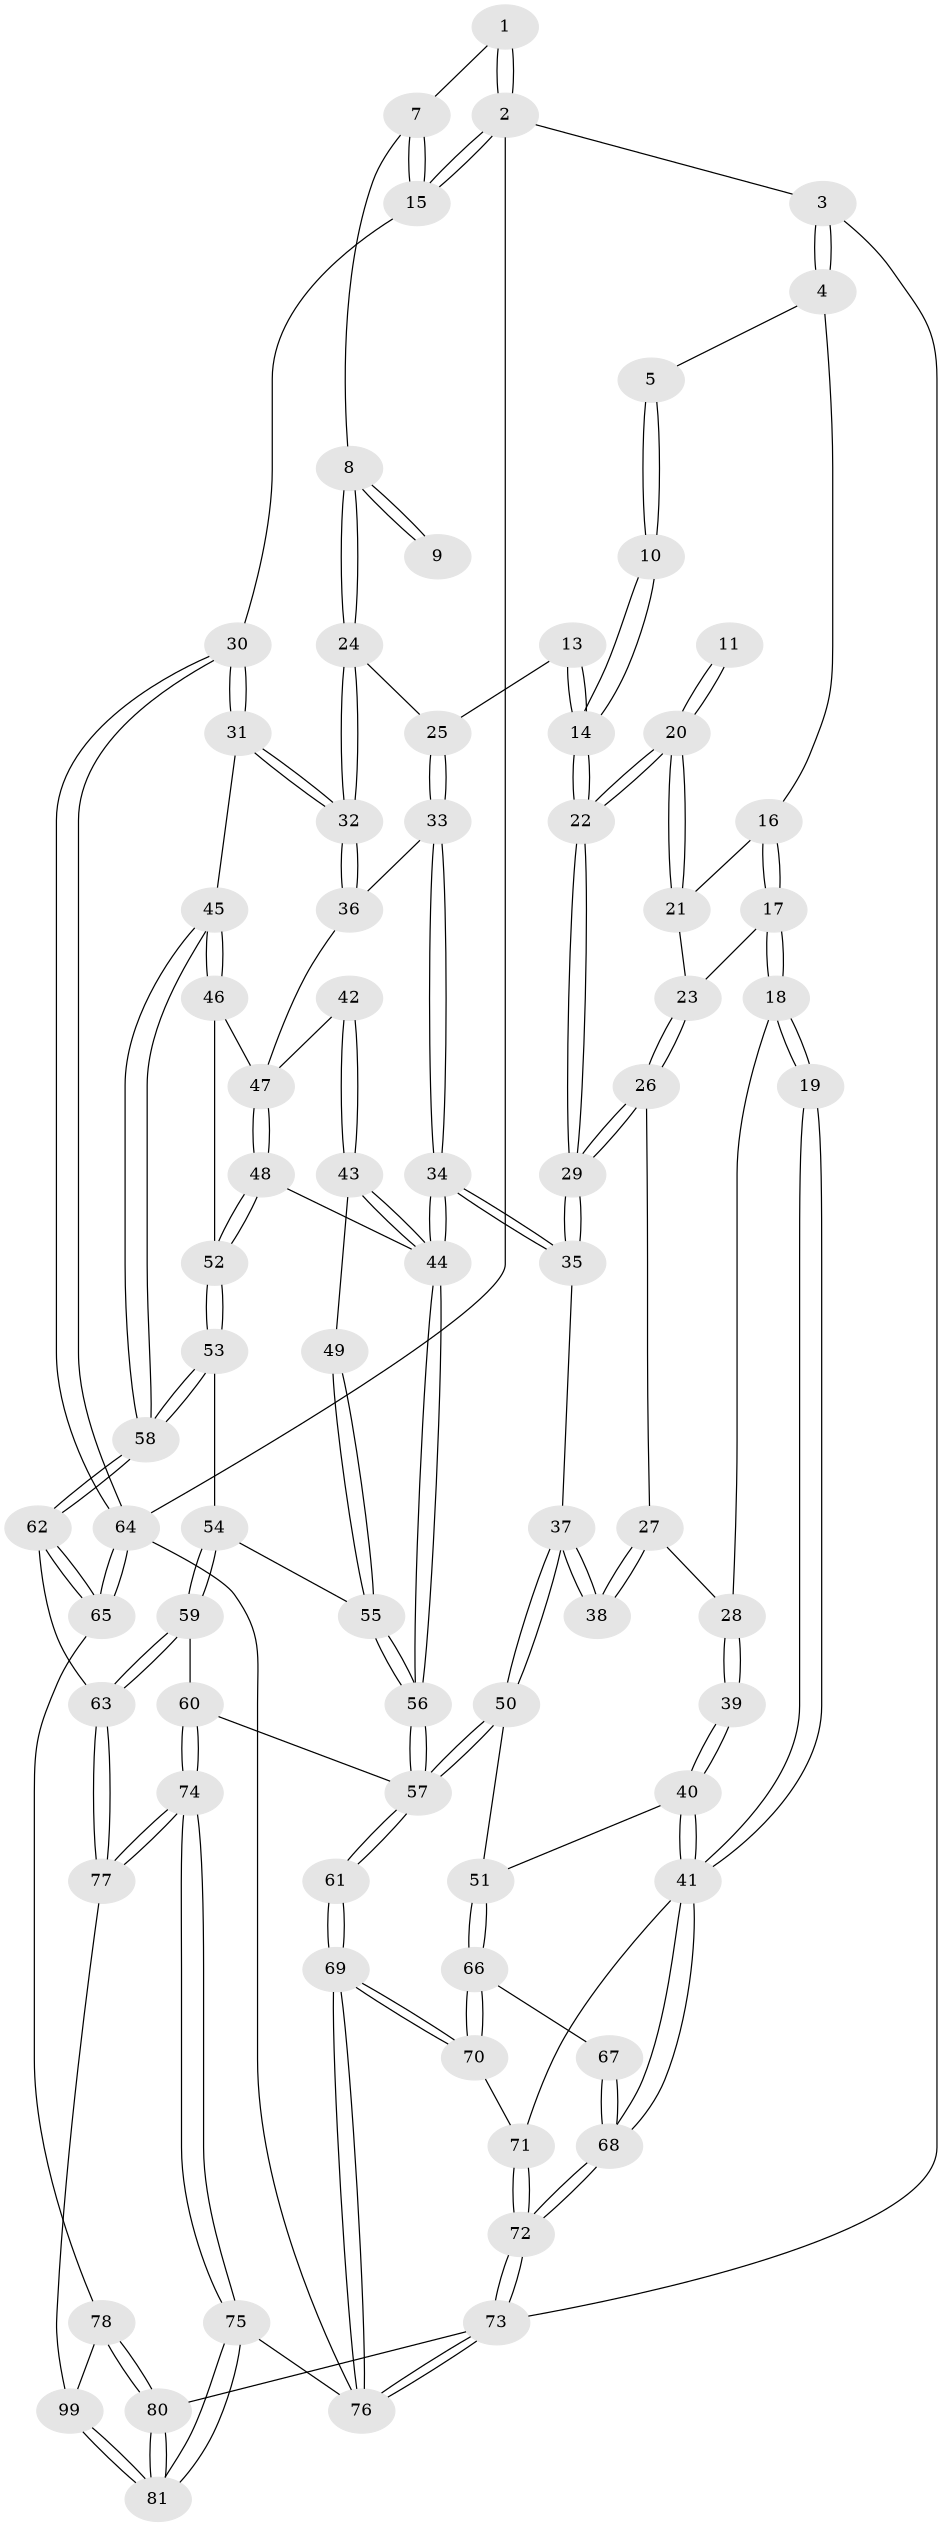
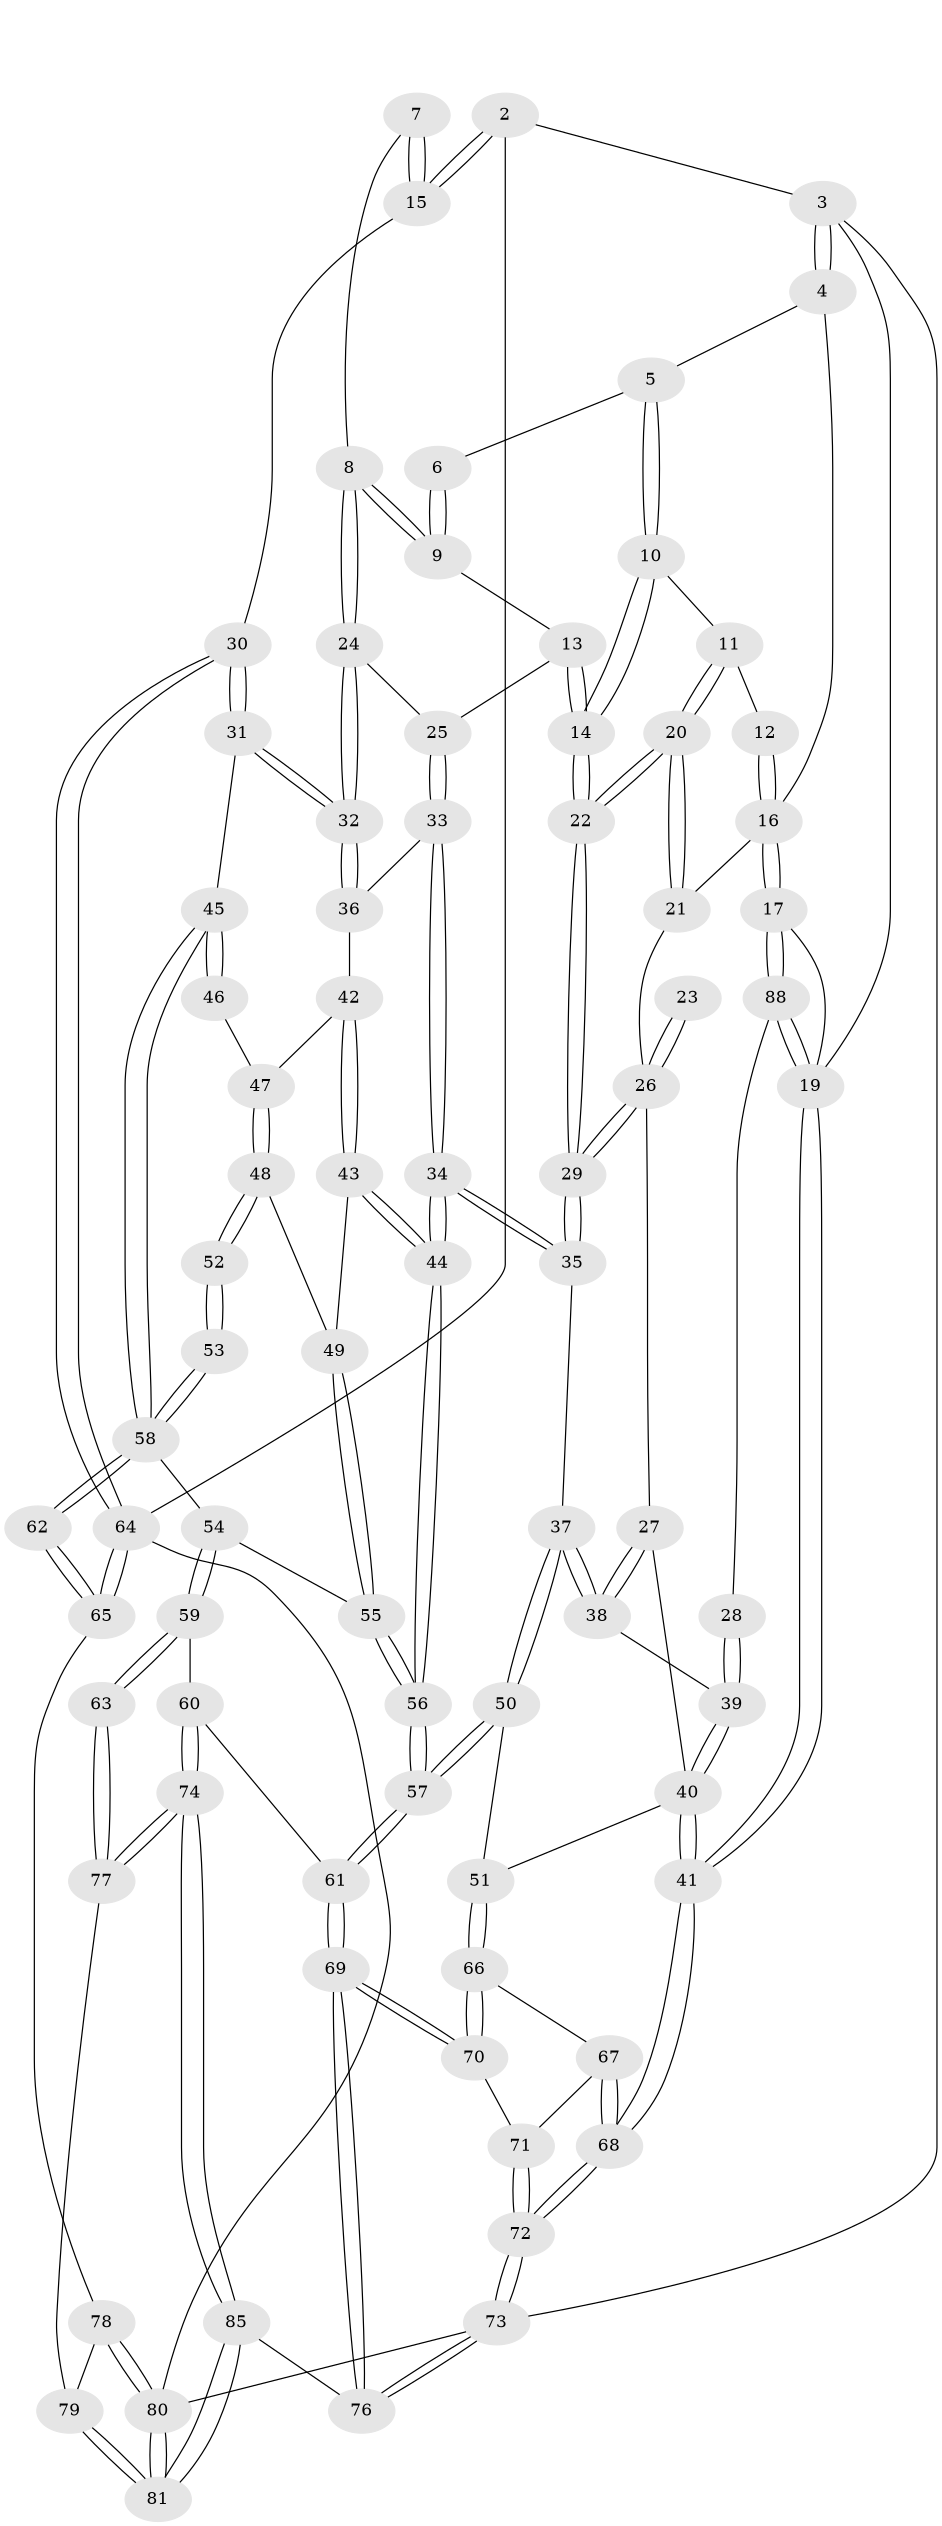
(505, 27) -> none
none -> (438, 468)
none -> (497, 595)
none -> (690, 601)
none -> (890, 647)
none -> (765, 733)
(682, 954) -> (641, 995)
(731, 954) -> (824, 993)
(296, 995) -> (350, 954)
(776, 998) -> (776, 998)
(215, 1131) -> none
(356, 1222) -> (298, 1263)
(215, 1440) -> (180, 1484)
(691, 1572) -> (667, 1650)
(52, 1622) -> none
none -> (660, 1658)
(304, 1749) -> (263, 1793)
(258, 1949) -> (390, 1941)
(586, 2004) -> (566, 2102)
(237, 2323) -> (237, 2323)
(70, 2411) -> (70, 2411)
